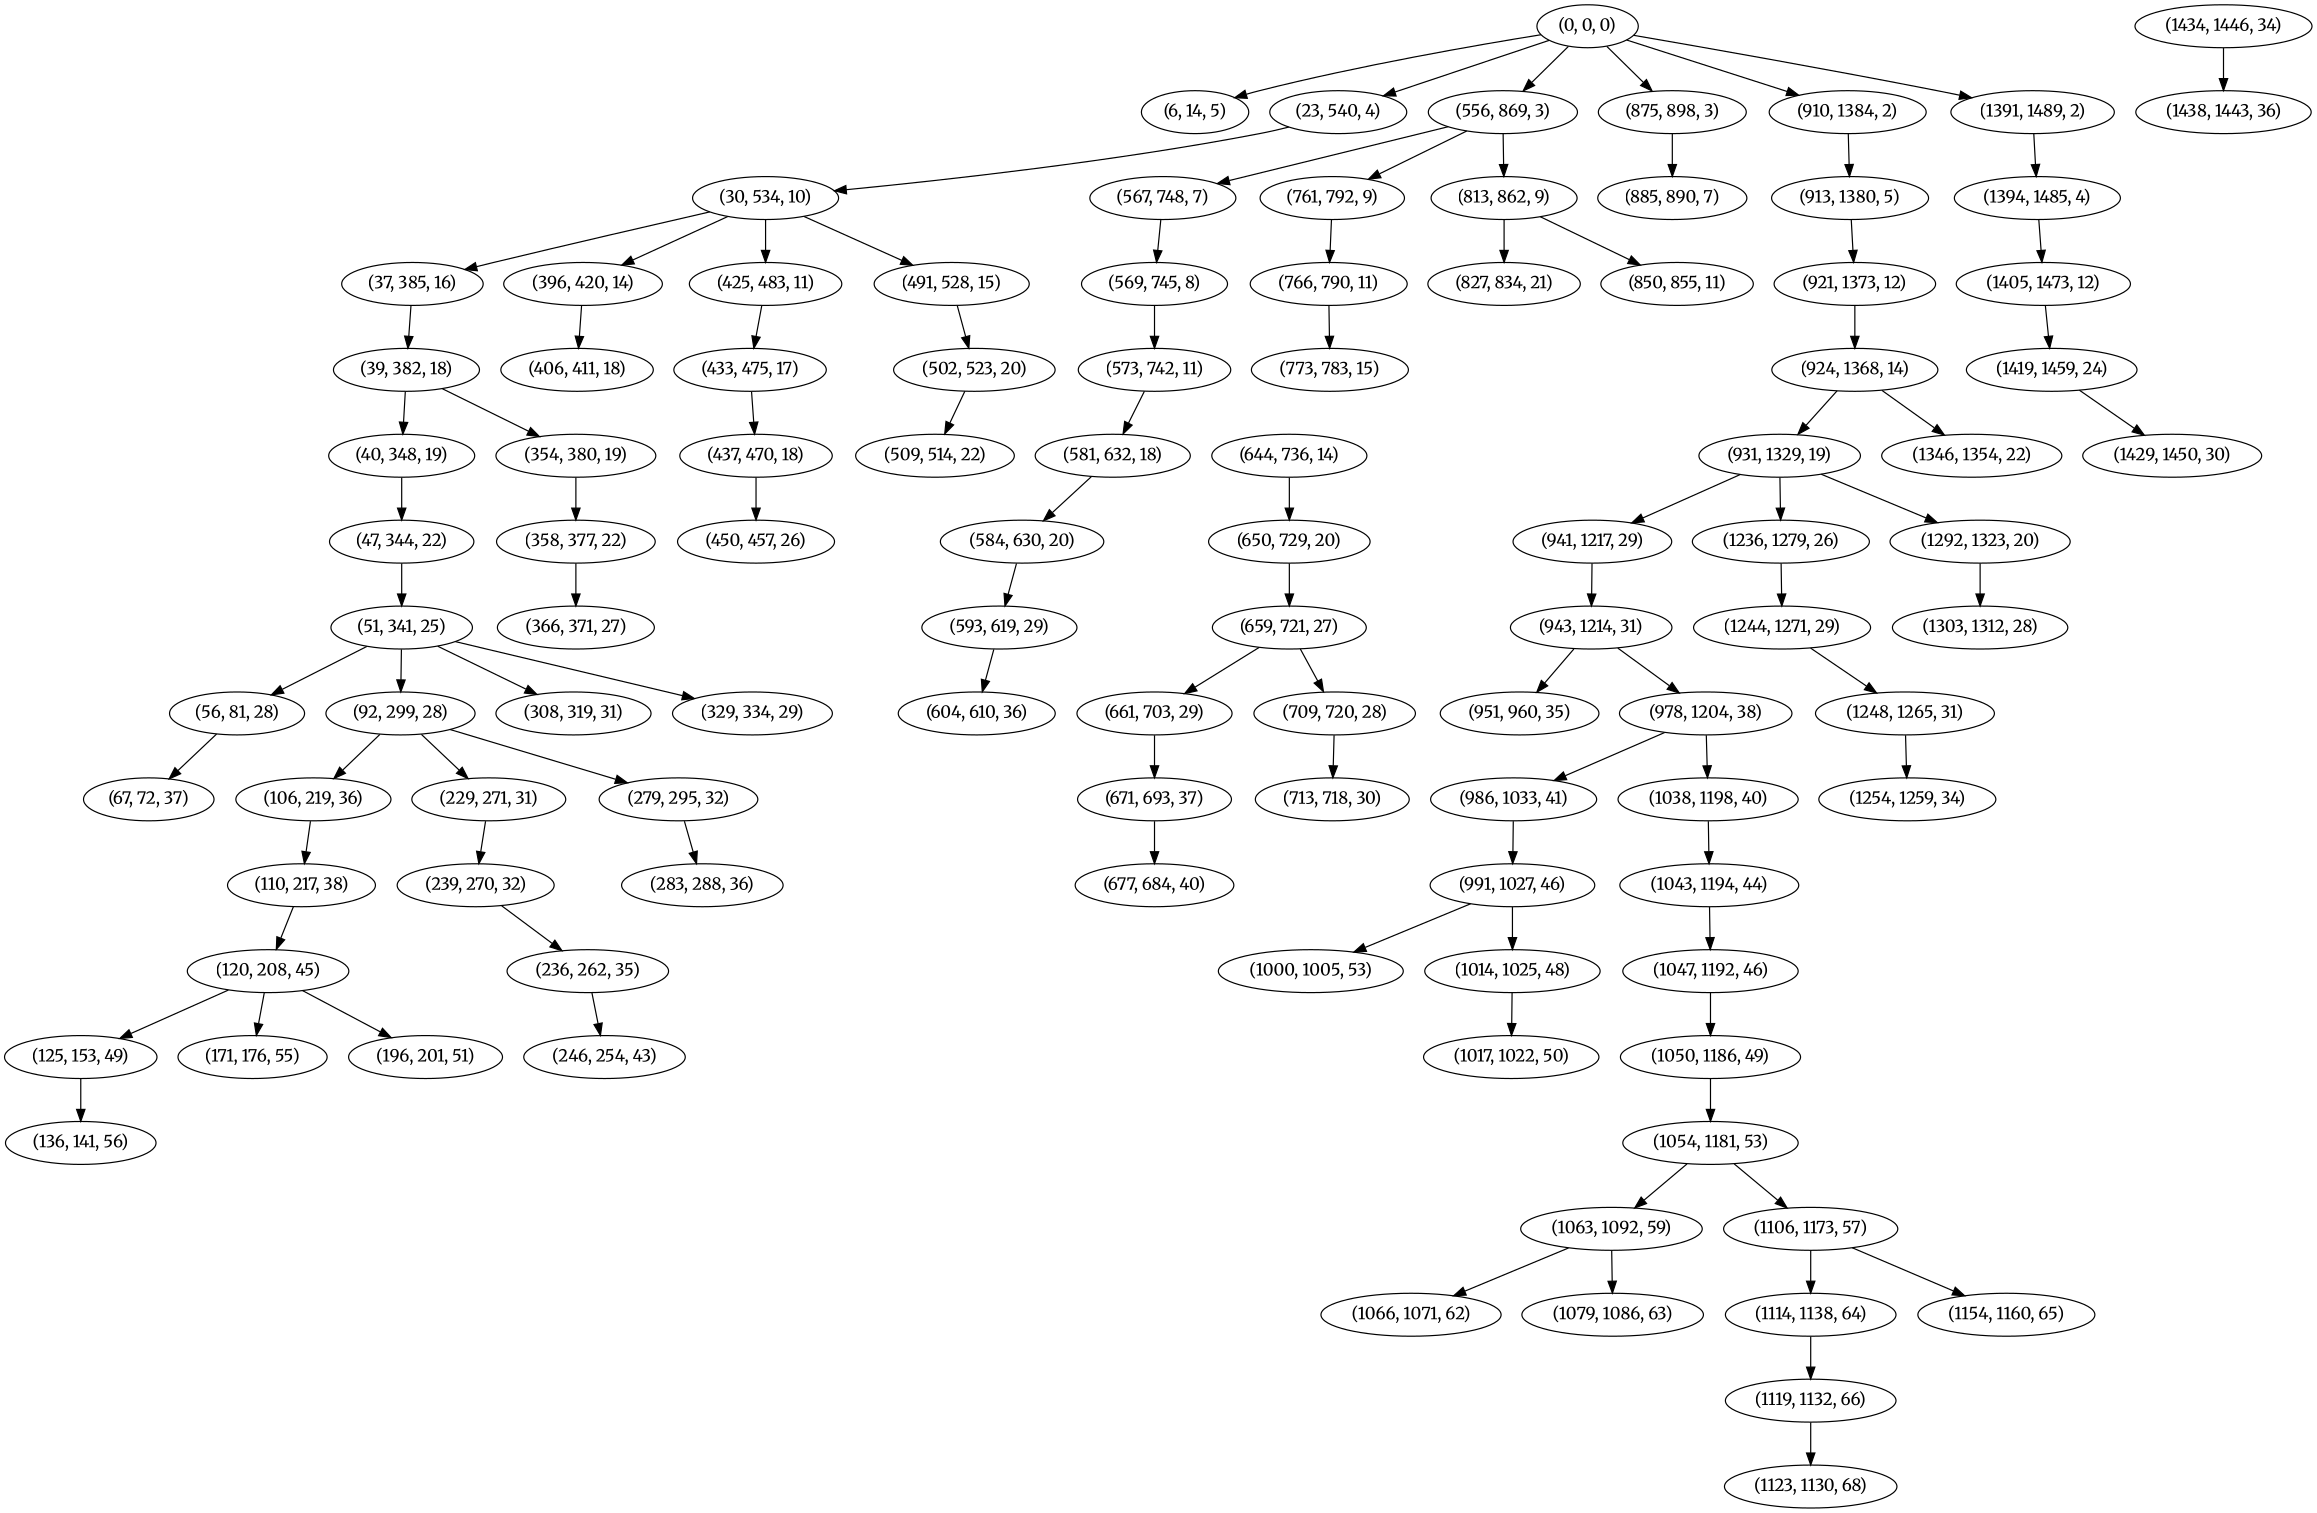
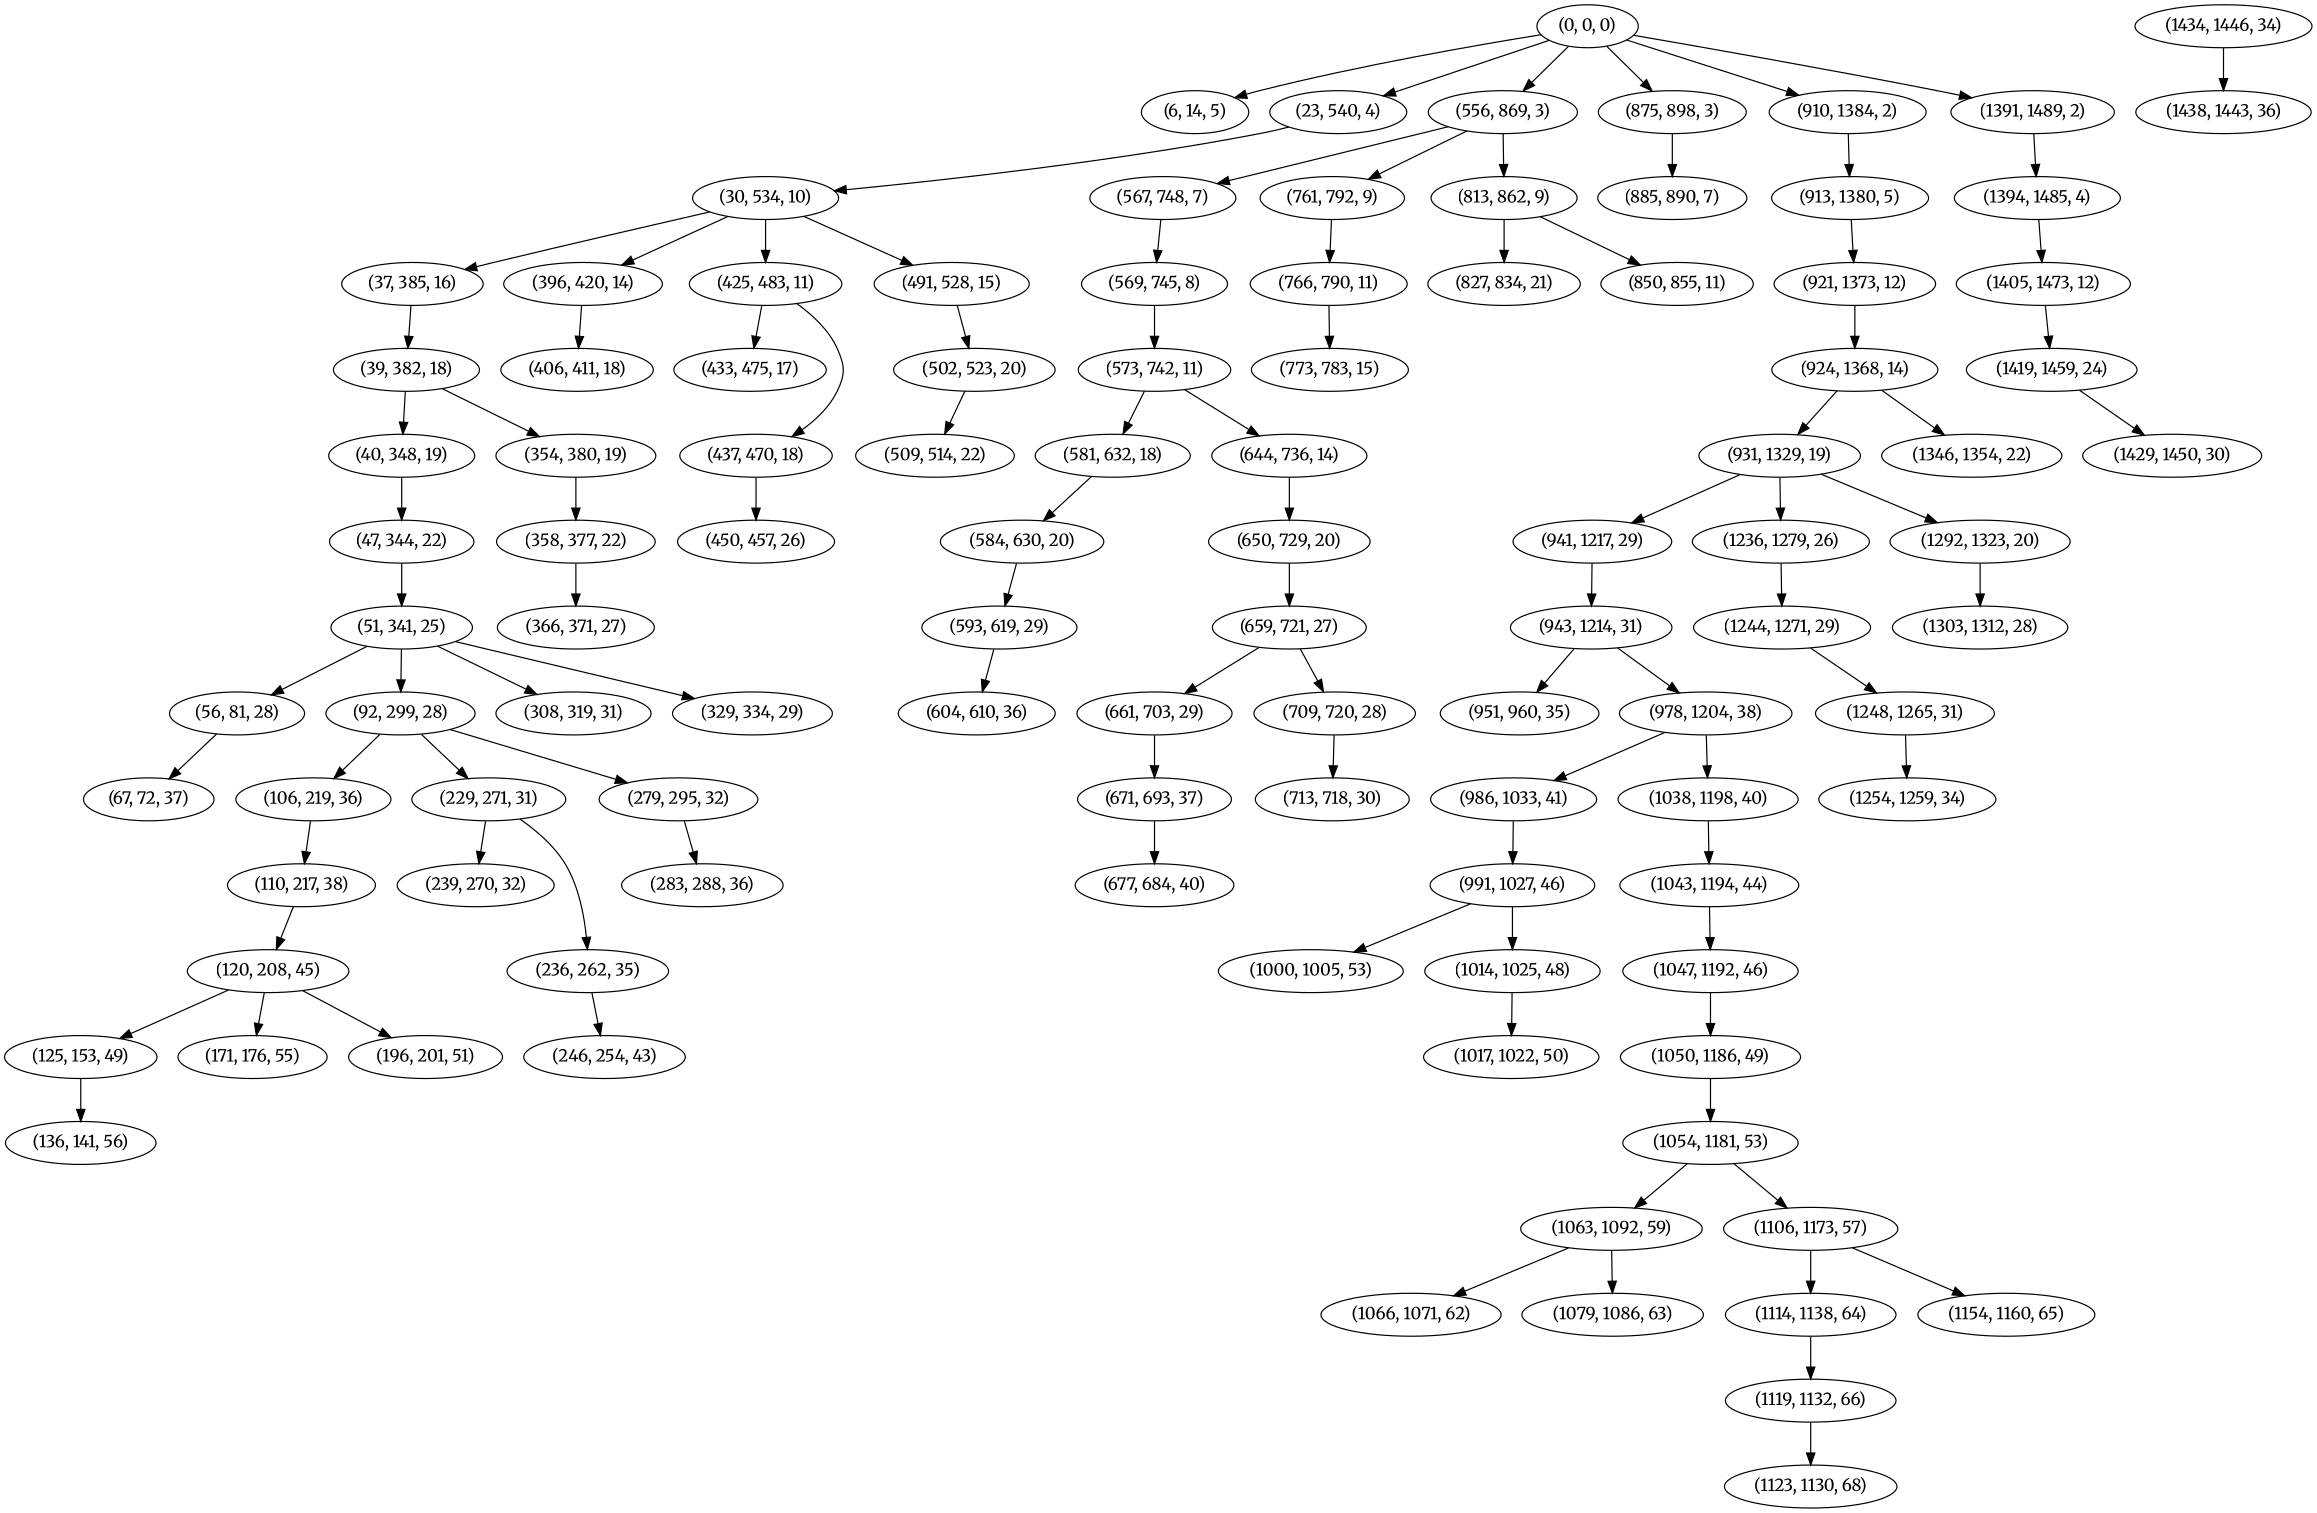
(753, 407) -> (843, 366)
none -> (1217, 410)
(527, 925) -> (568, 870)
